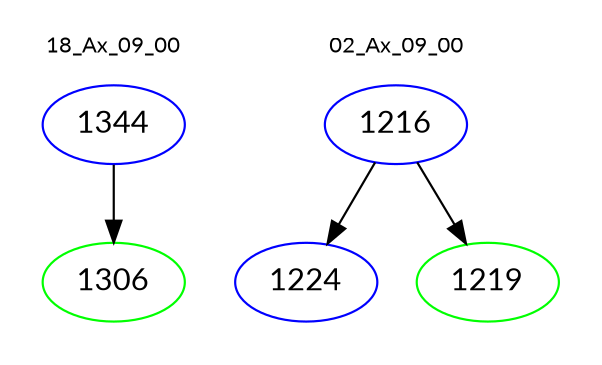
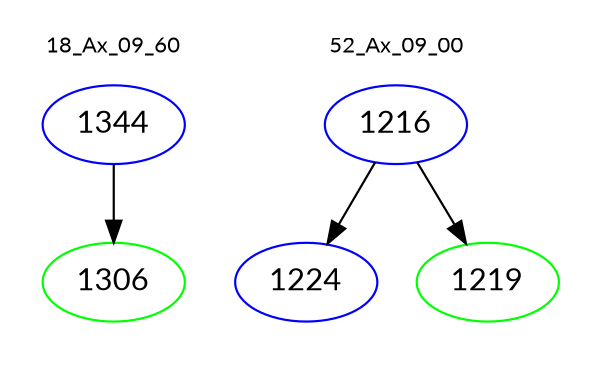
(114, 47) -> (114, 47)
(397, 47) -> (397, 47)
